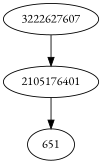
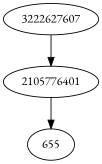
(51, 82) -> (51, 82)
(51, 145) -> (51, 145)
